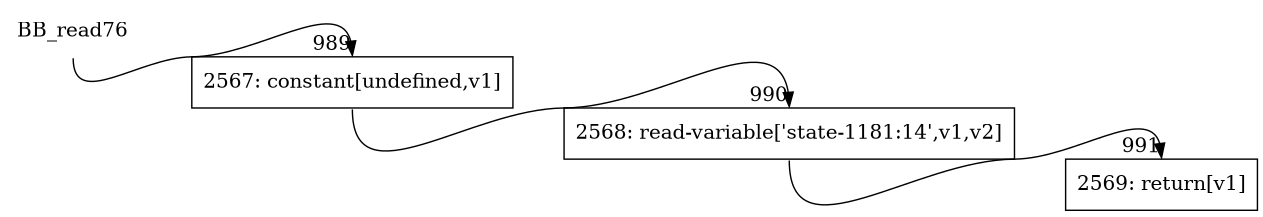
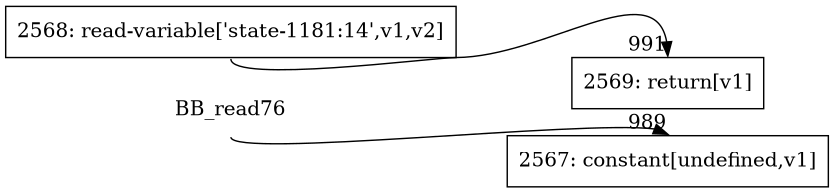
(565, 108) -> none
